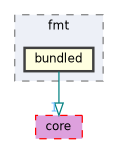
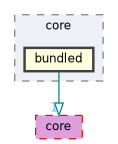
(59, 26) -> (59, 26)
